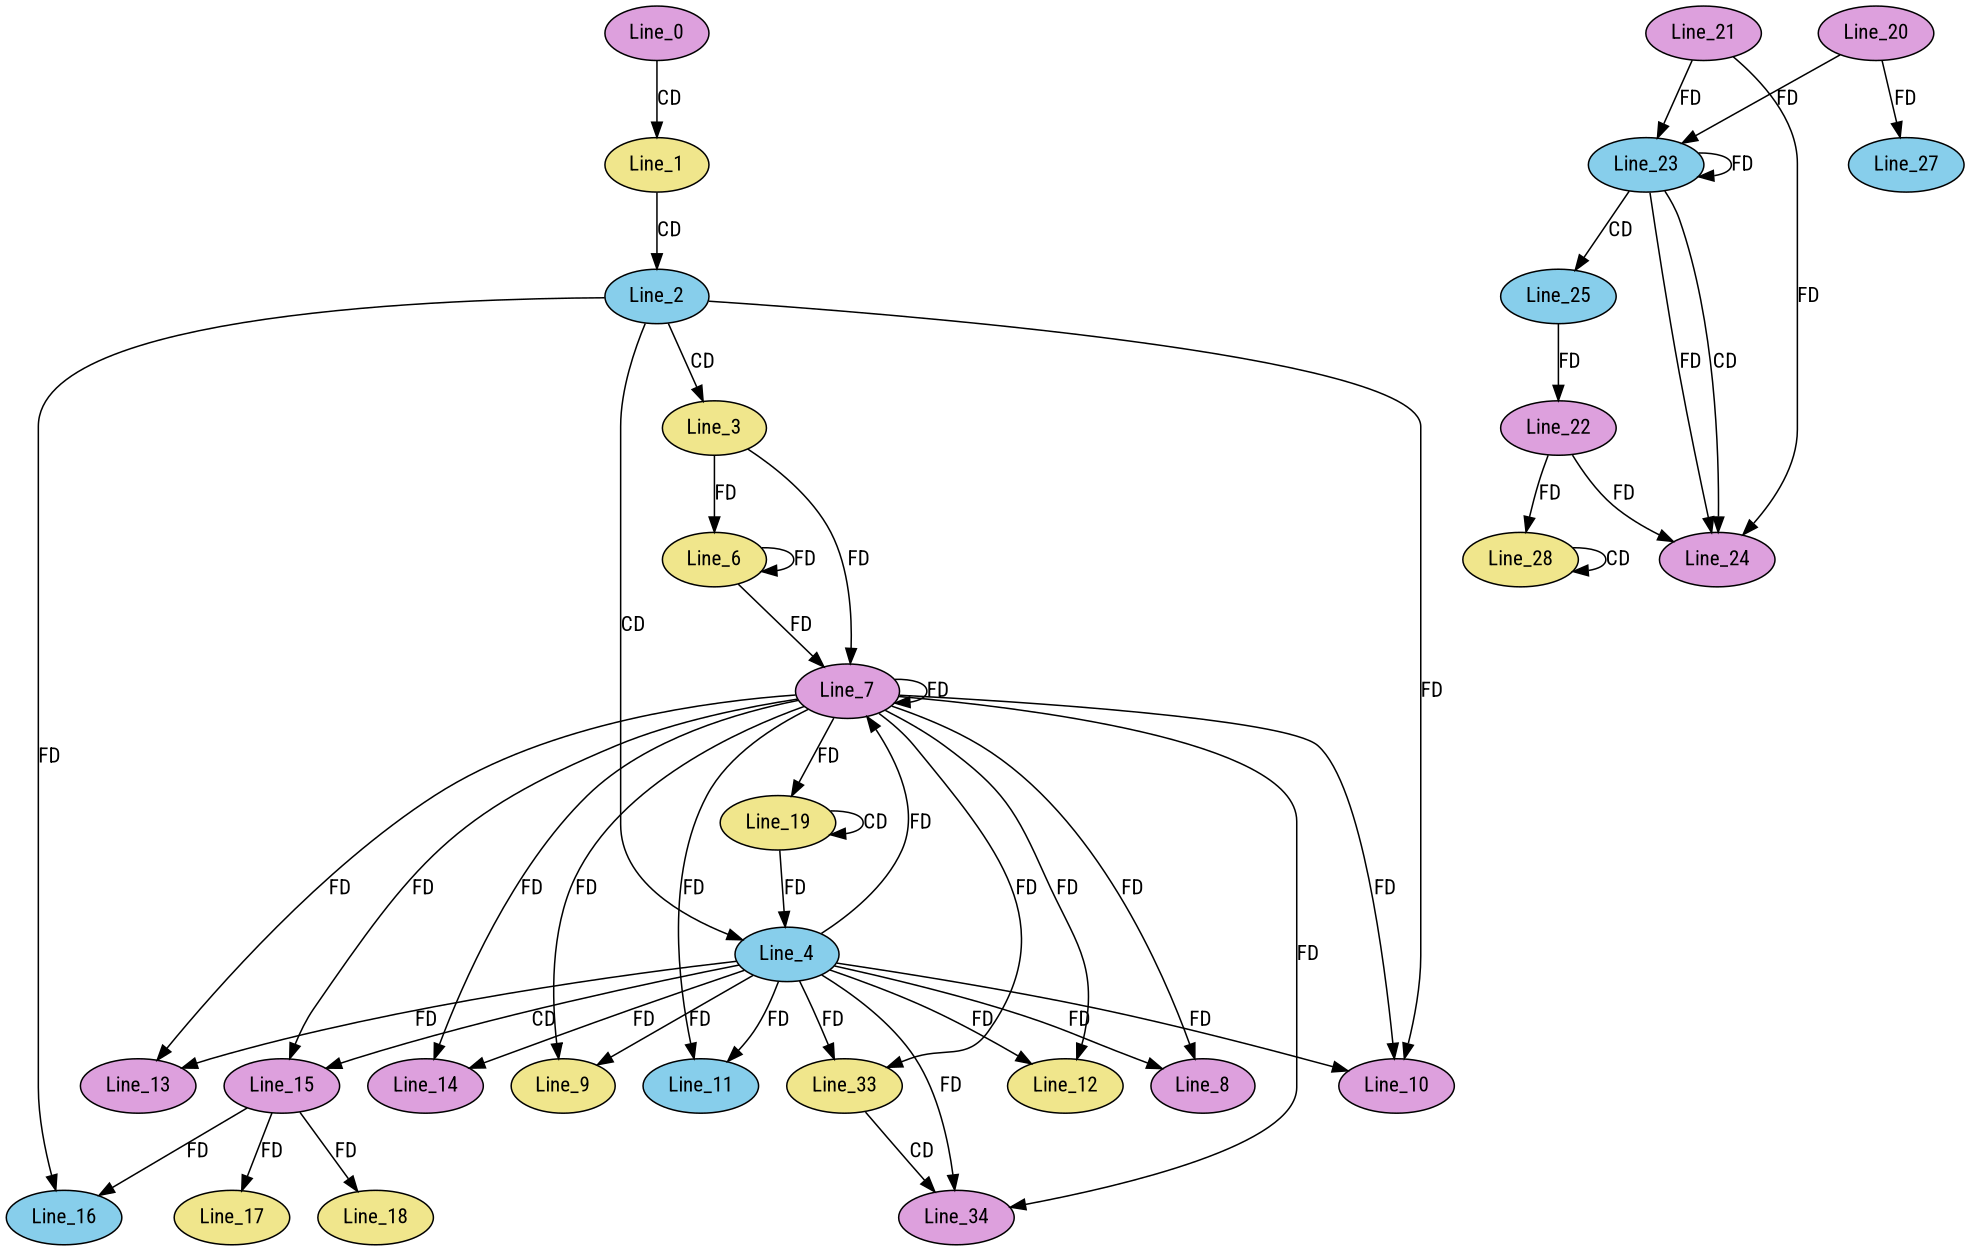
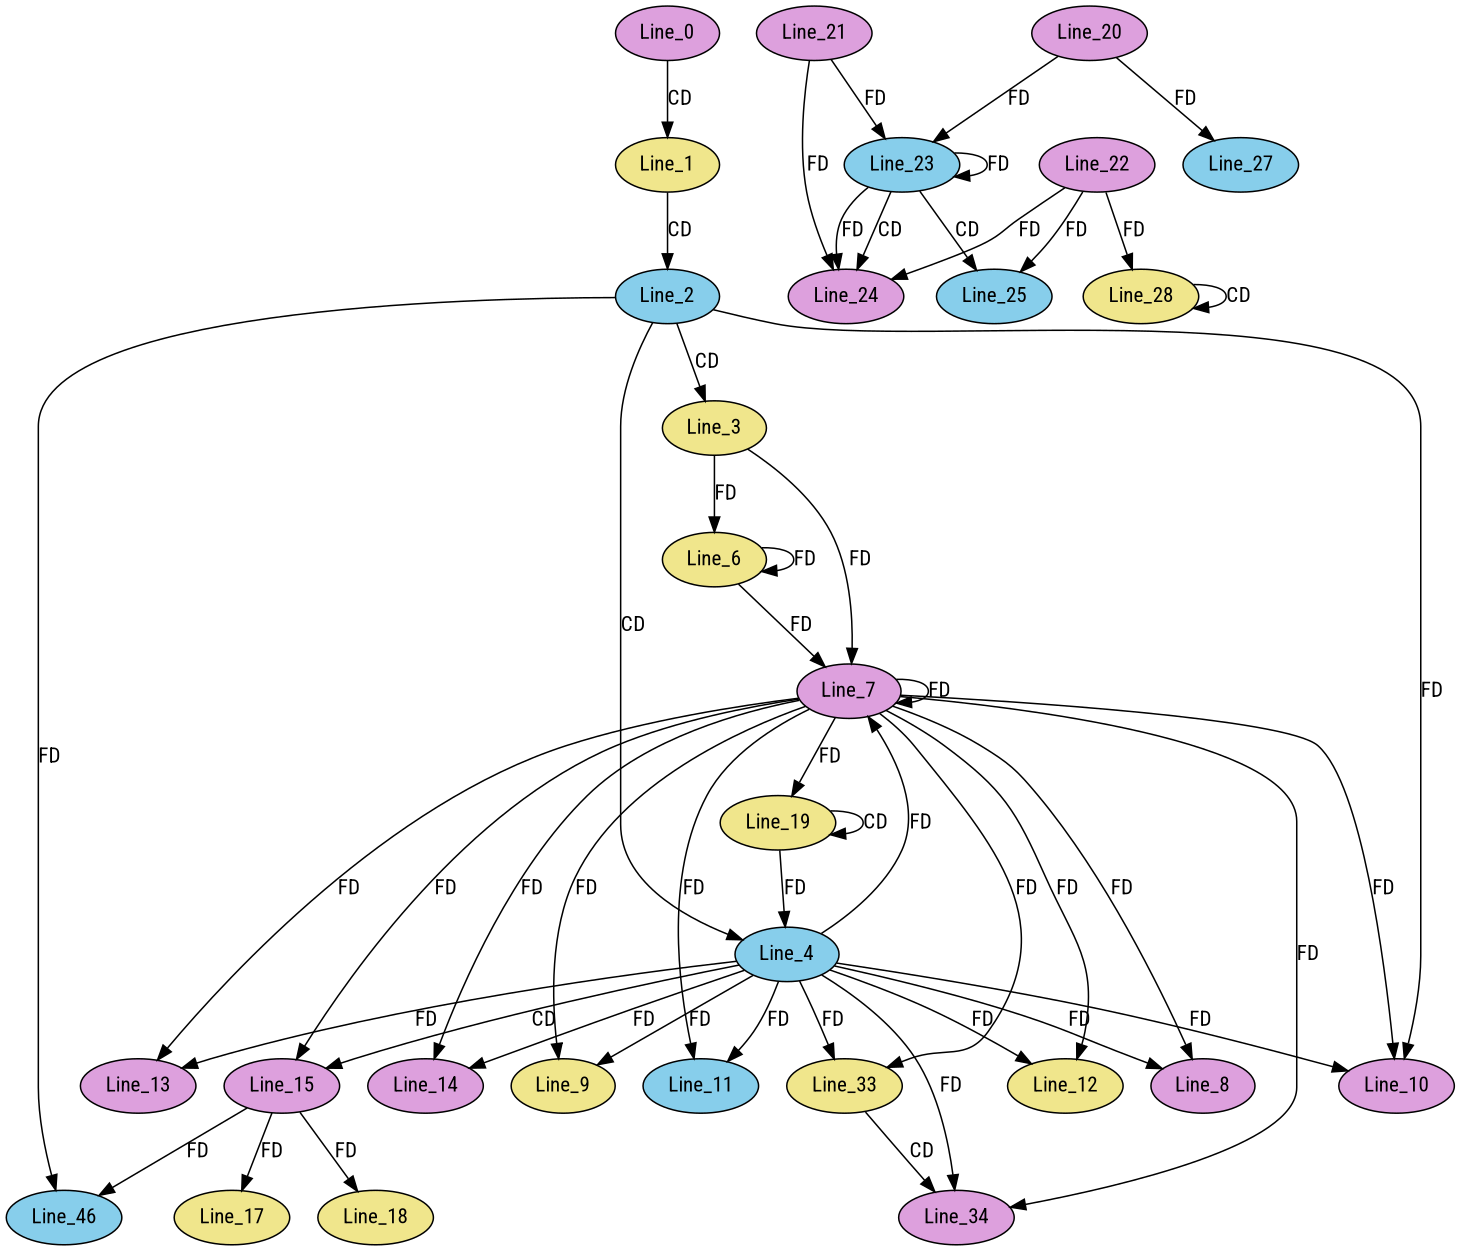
(1558, 355) -> (1059, 228)
(64, 1218) -> (64, 1218)
